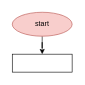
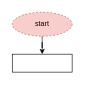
(42, 24) -> (42, 24)
